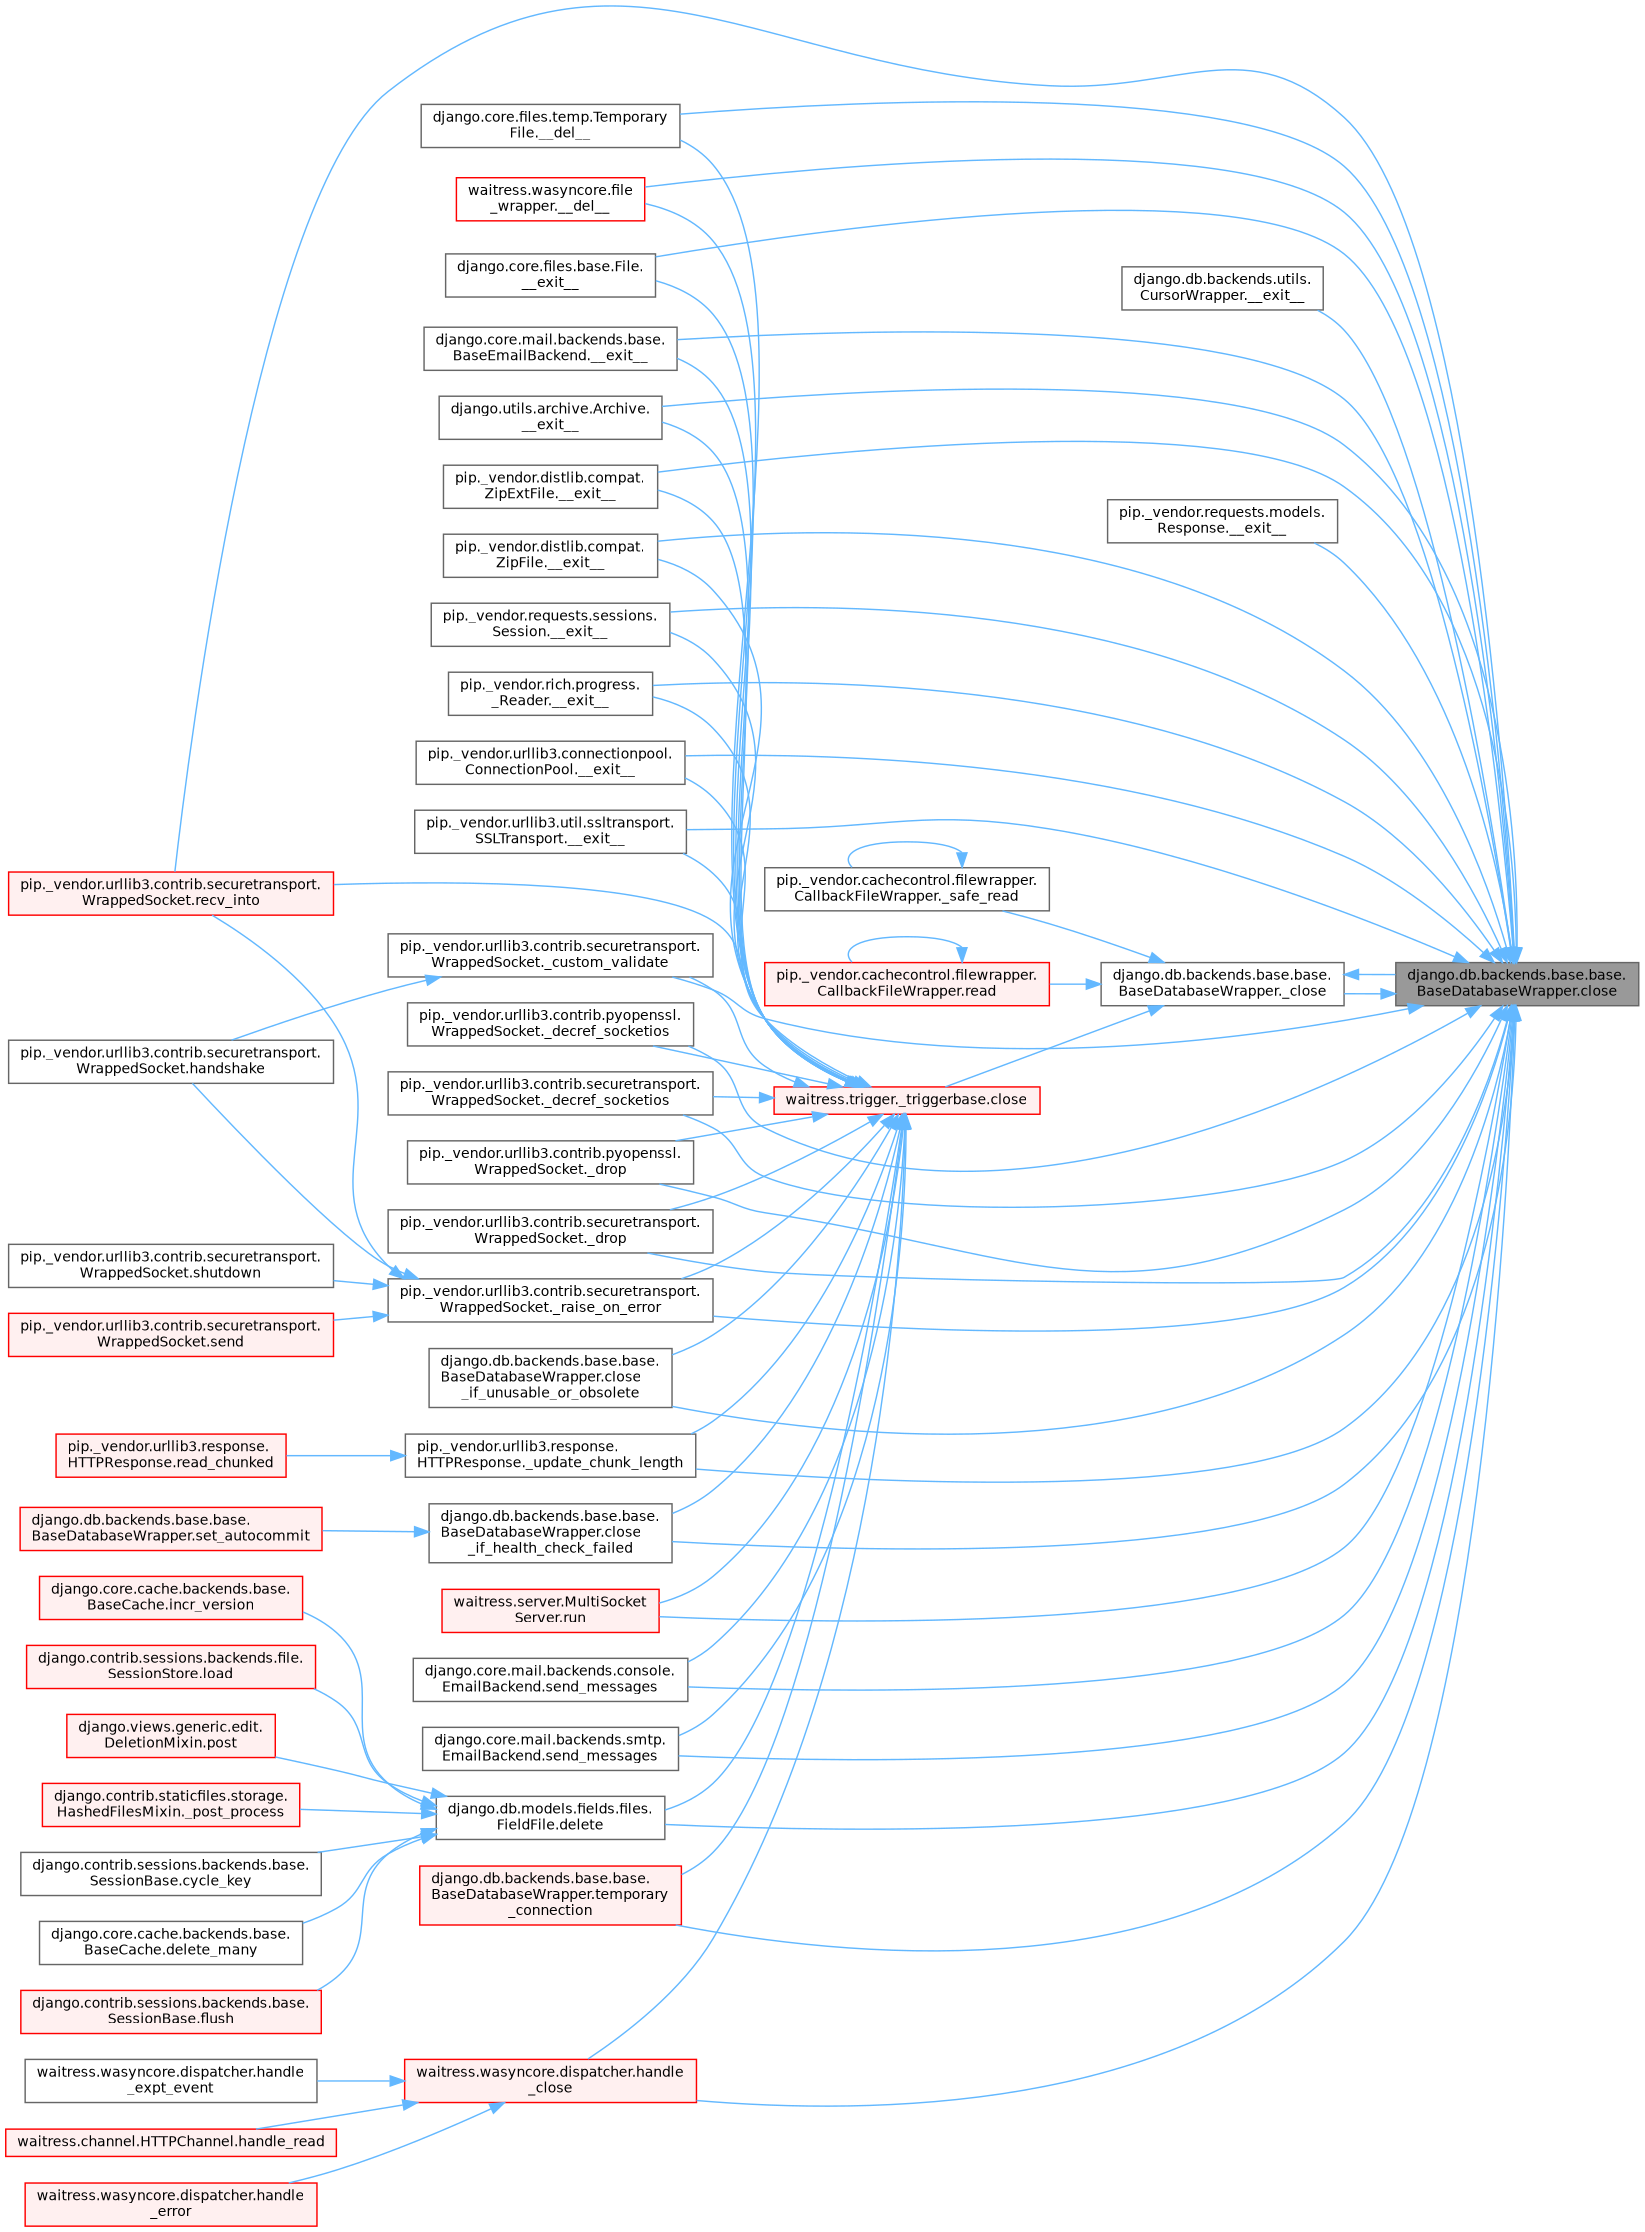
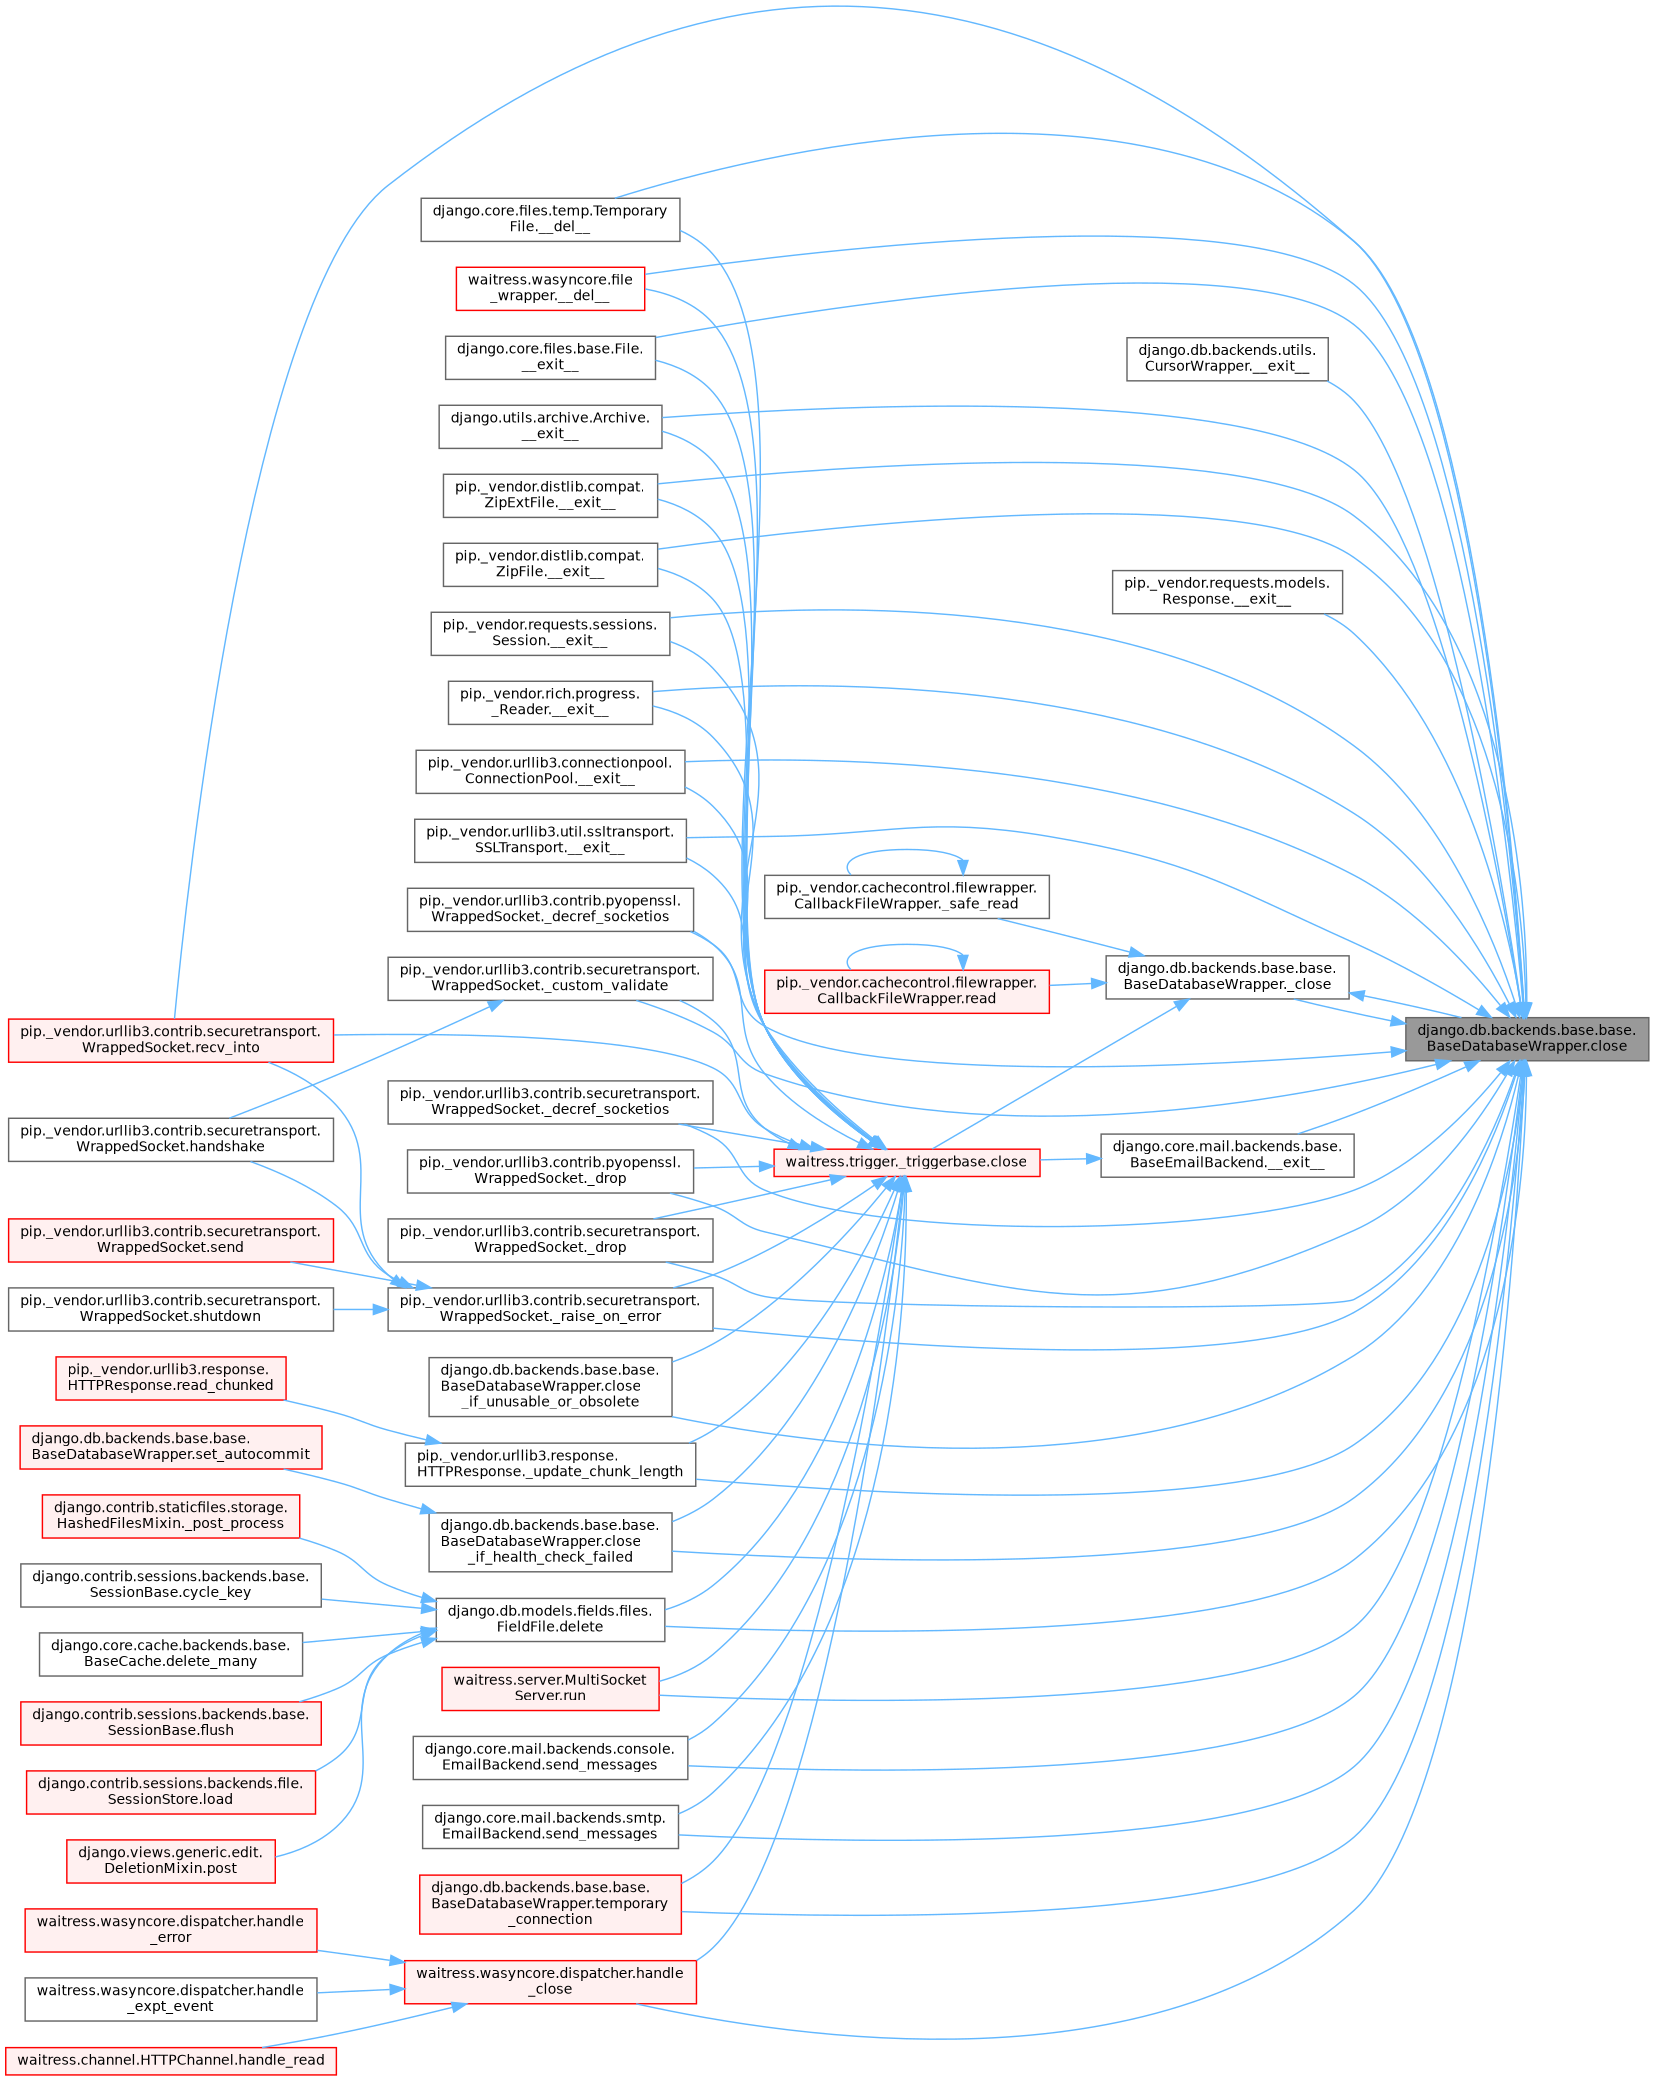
(744, 729) -> (1063, 1159)
(171, 1598) -> none
